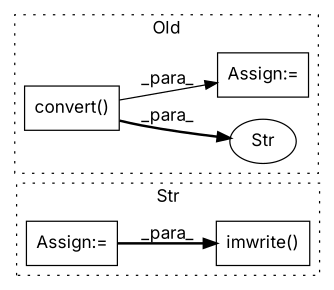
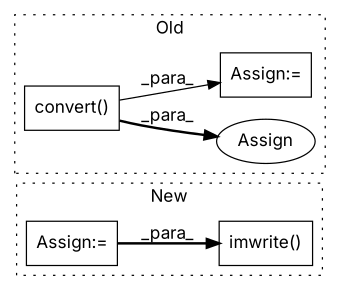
(263, 141) -> (266, 141)
(168, 197) -> (170, 197)
